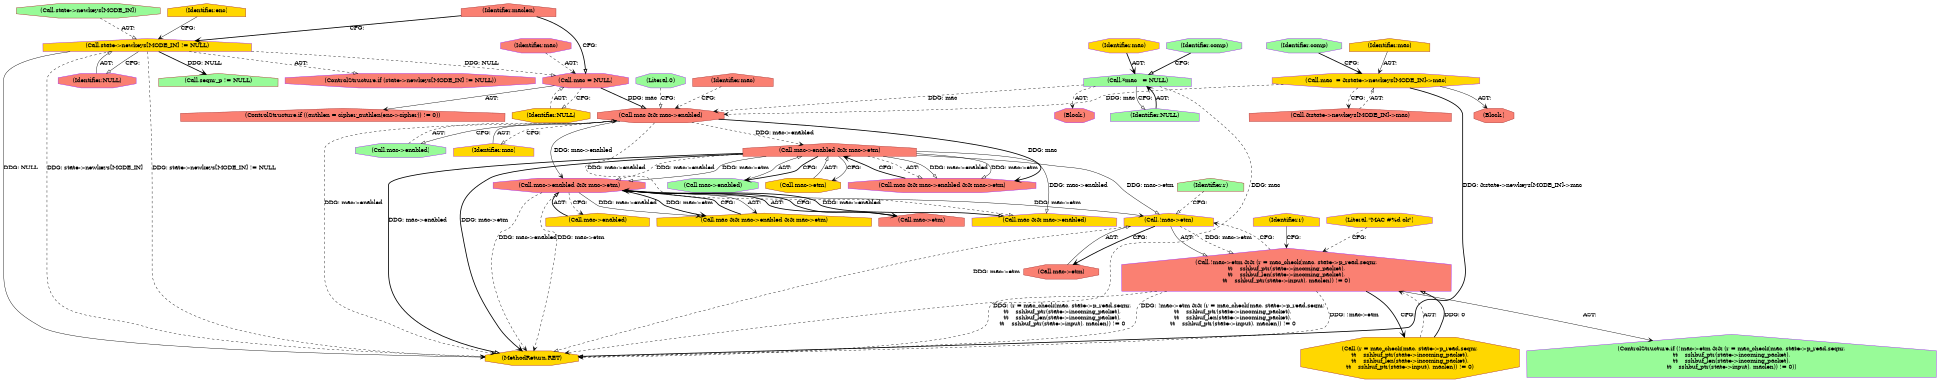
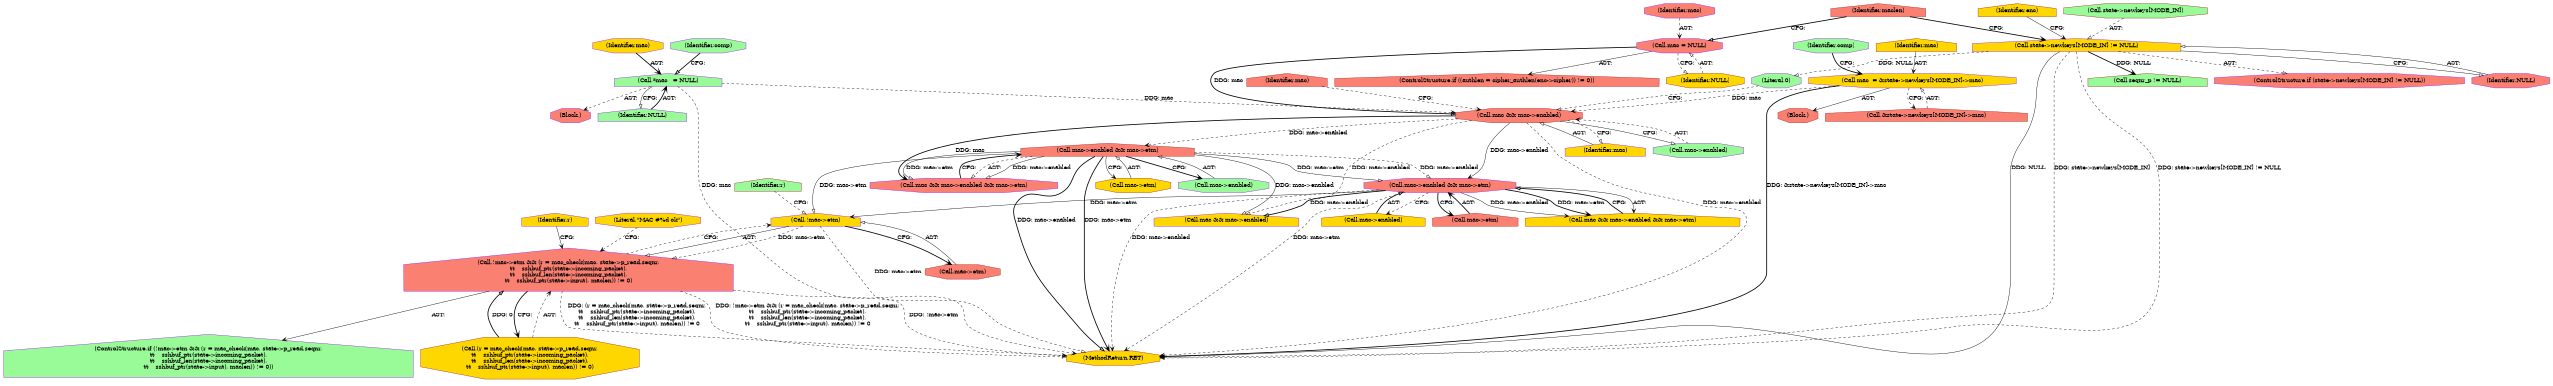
(402, 61) -> (1893, 59)
